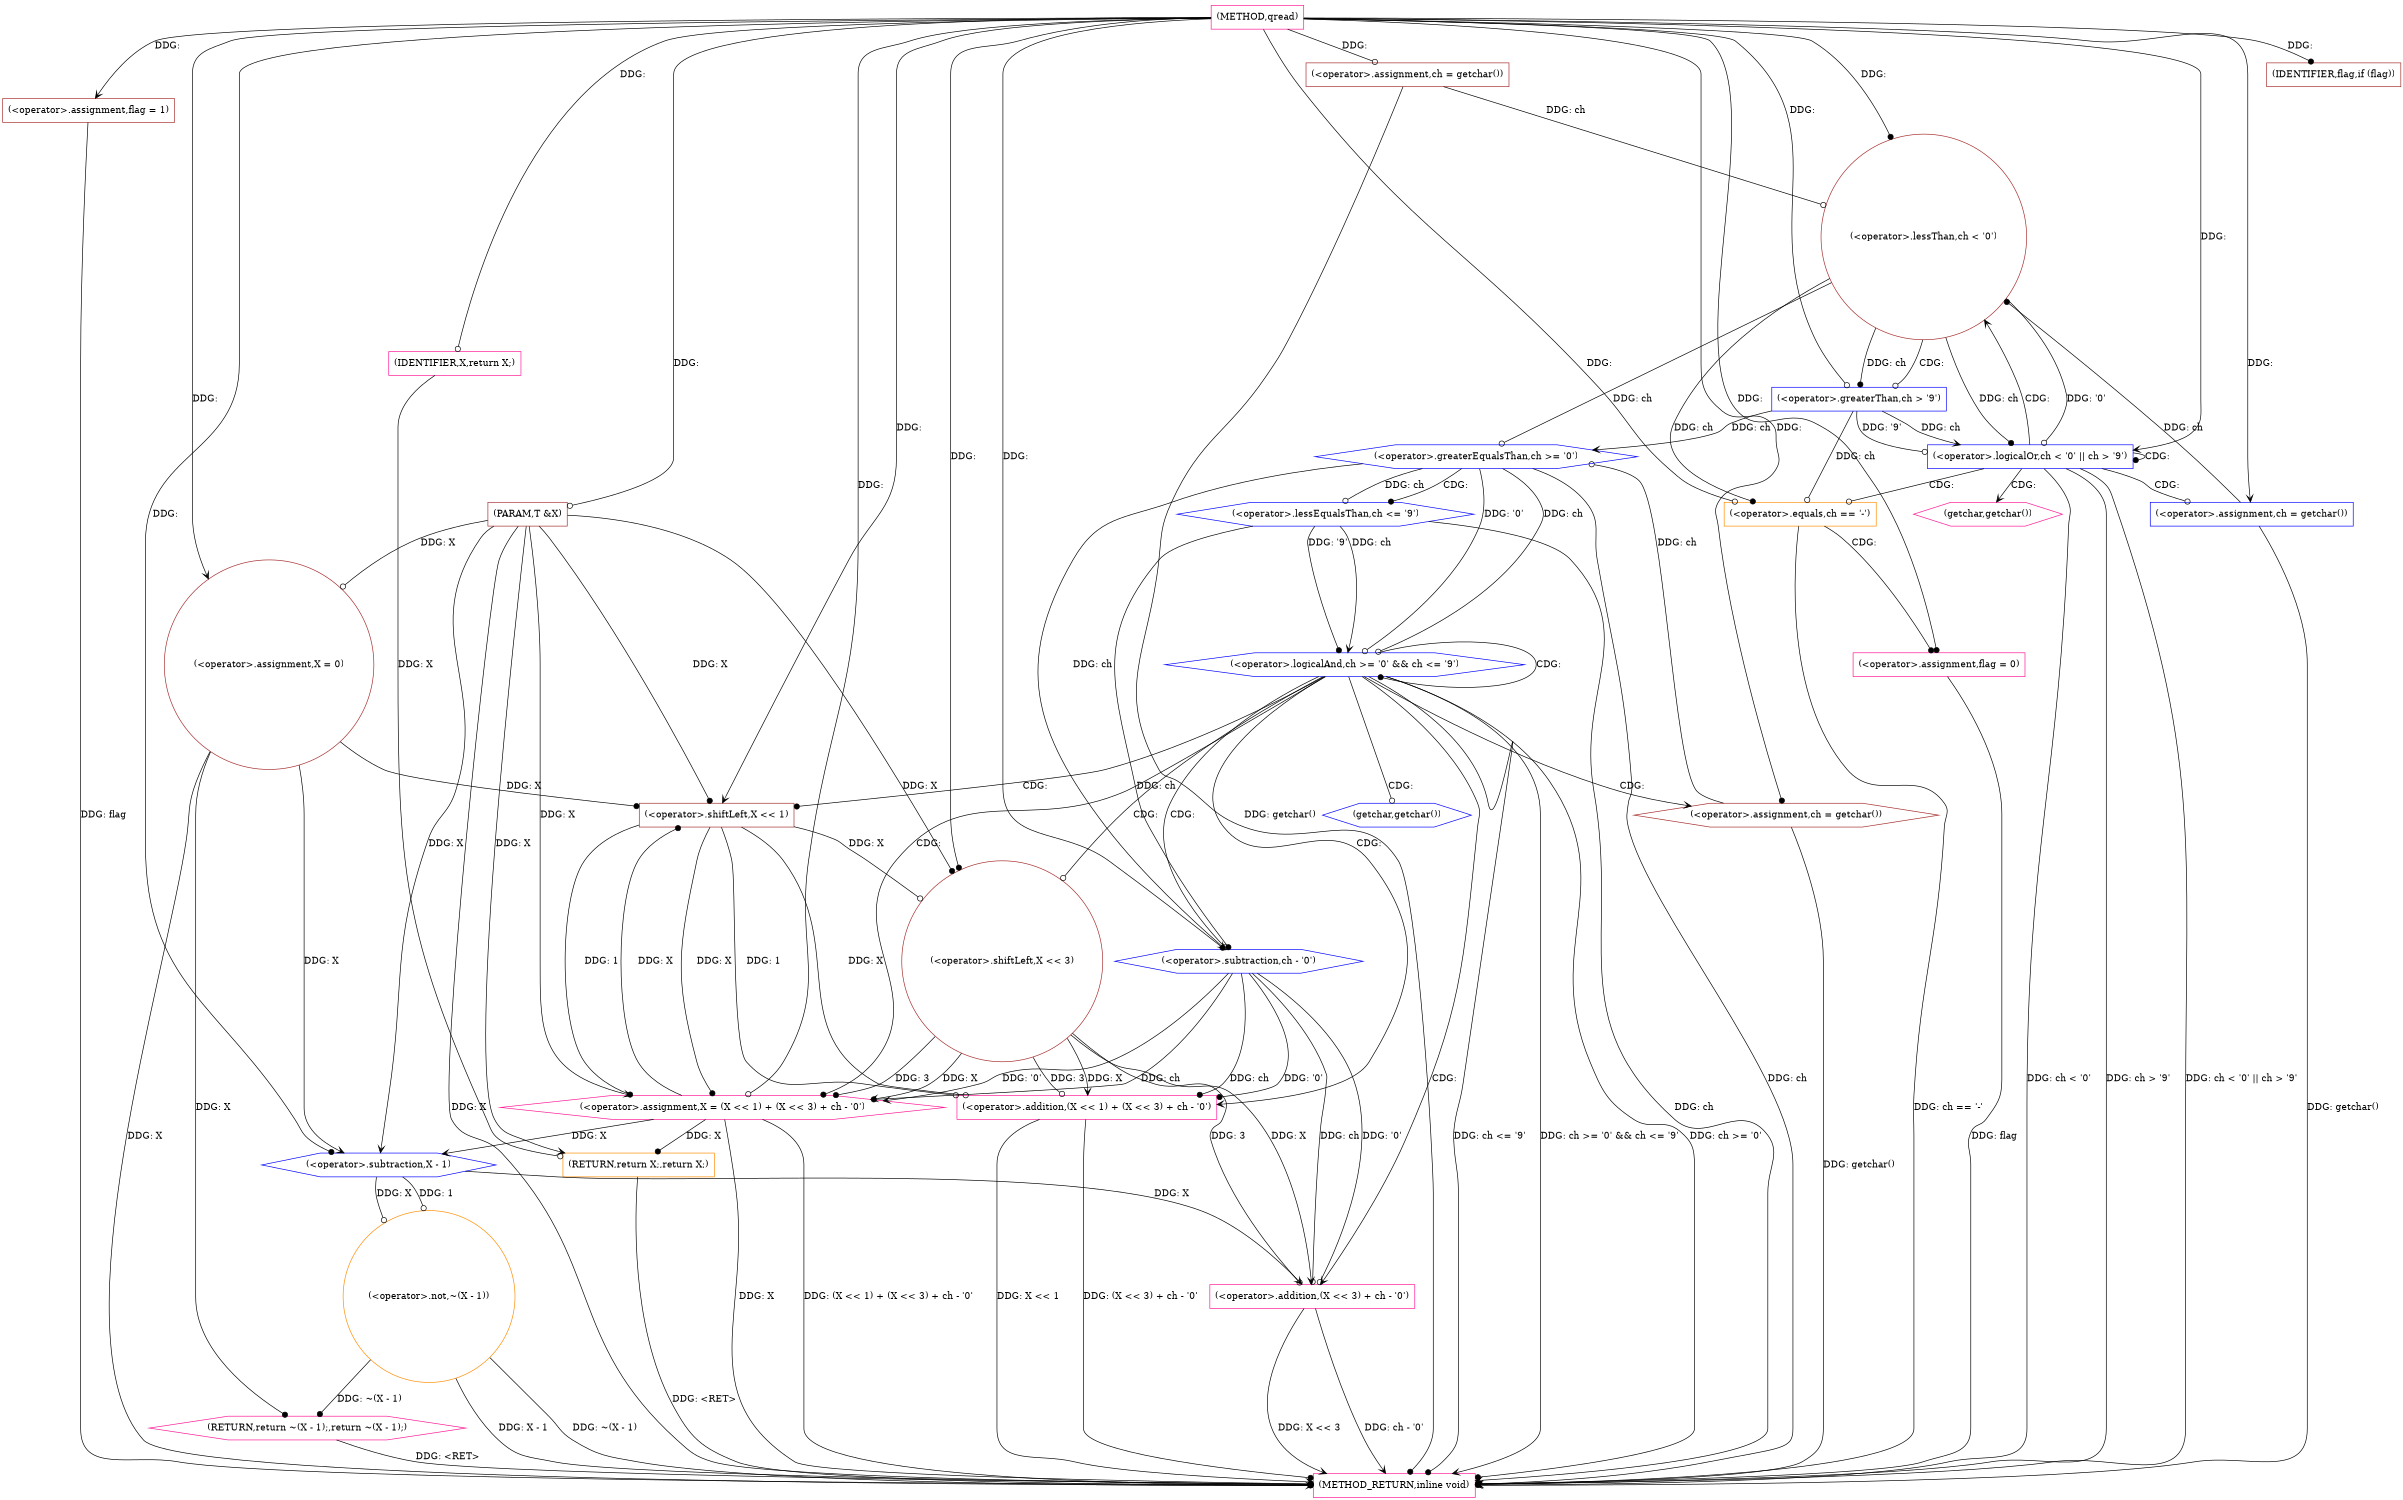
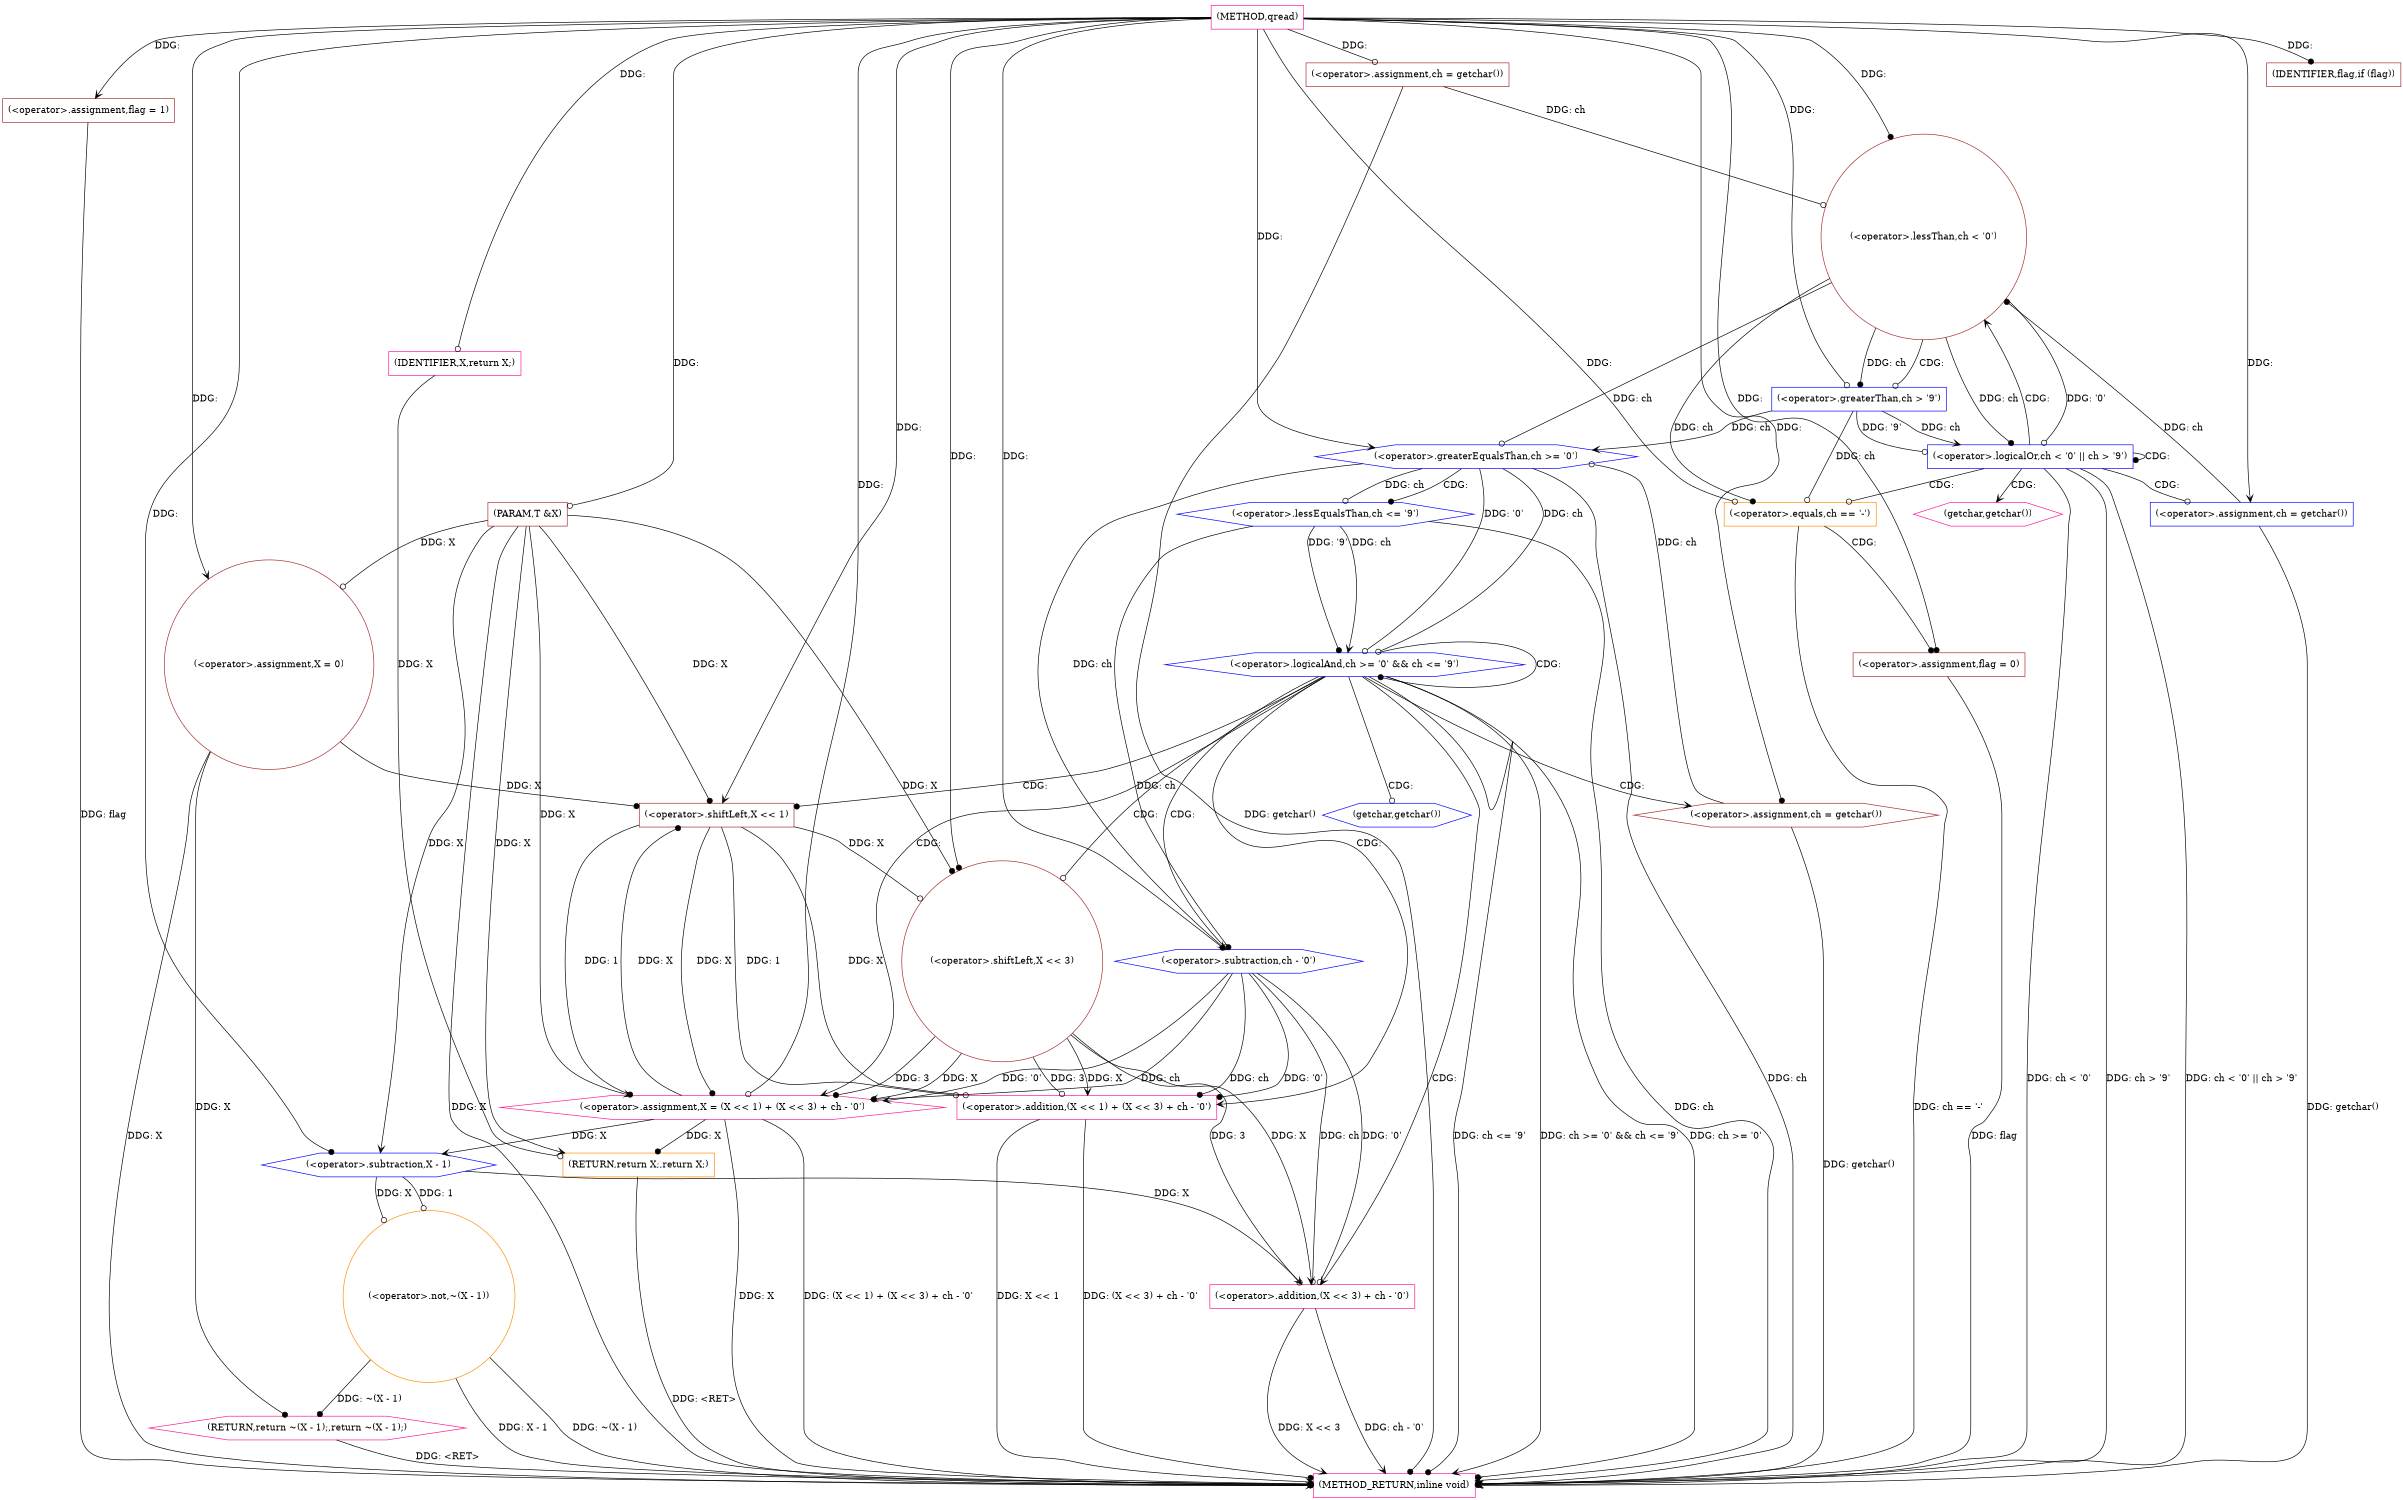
(1963, 37) -> (1257, 278)
(1939, 665) -> (1939, 665)
(985, 813) -> (985, 813)
(304, 965) -> none
